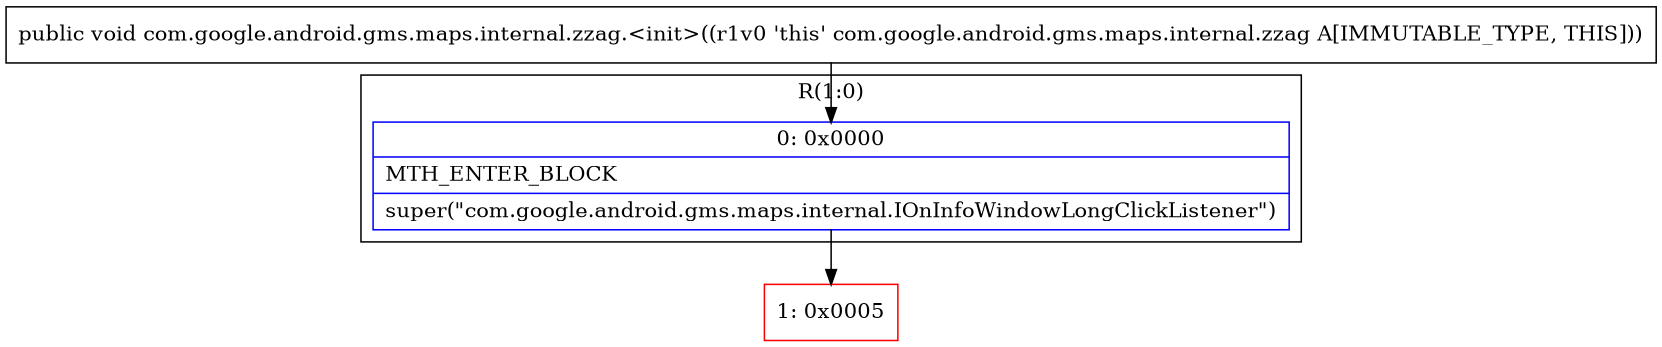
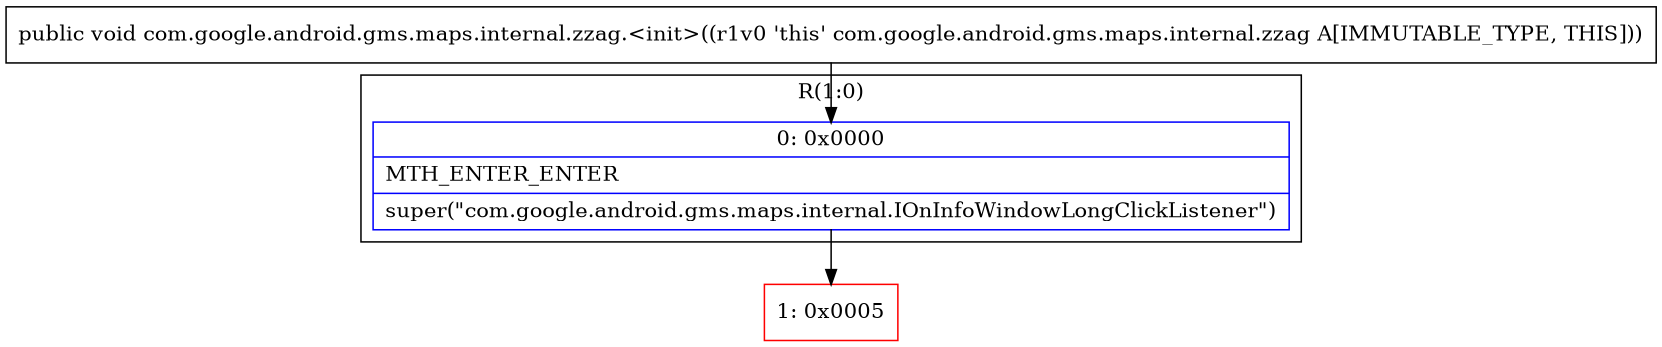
(502, 174) -> (502, 174)
